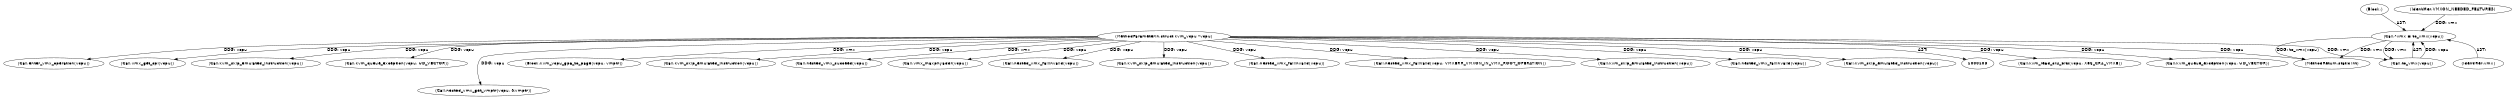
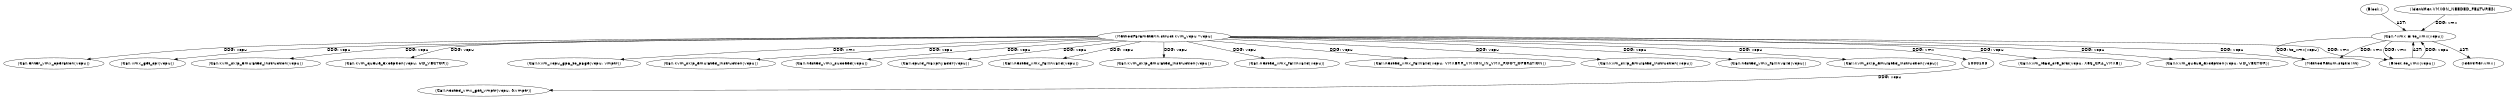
(777, 43) -> (1260, 88)
(2468, 45) -> (2450, 48)
(1019, 50) -> (1019, 50)
(1924, 50) -> (1924, 50)
(574, 63) -> (574, 63)
(935, 63) -> (935, 63)
(2070, 63) -> (2070, 63)
(2412, 63) -> (2412, 63)
